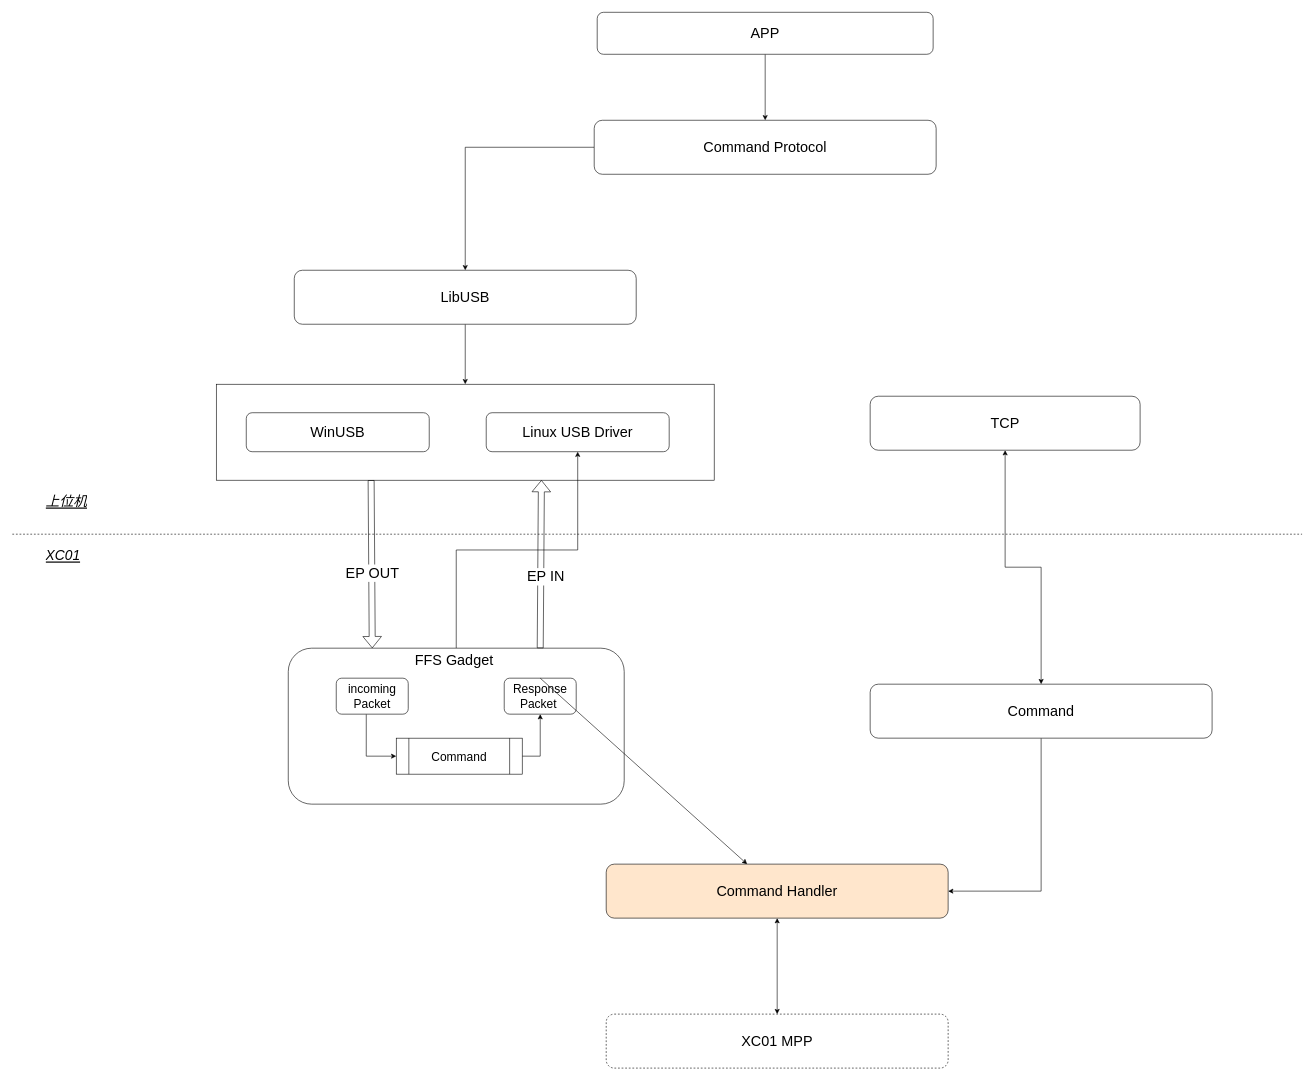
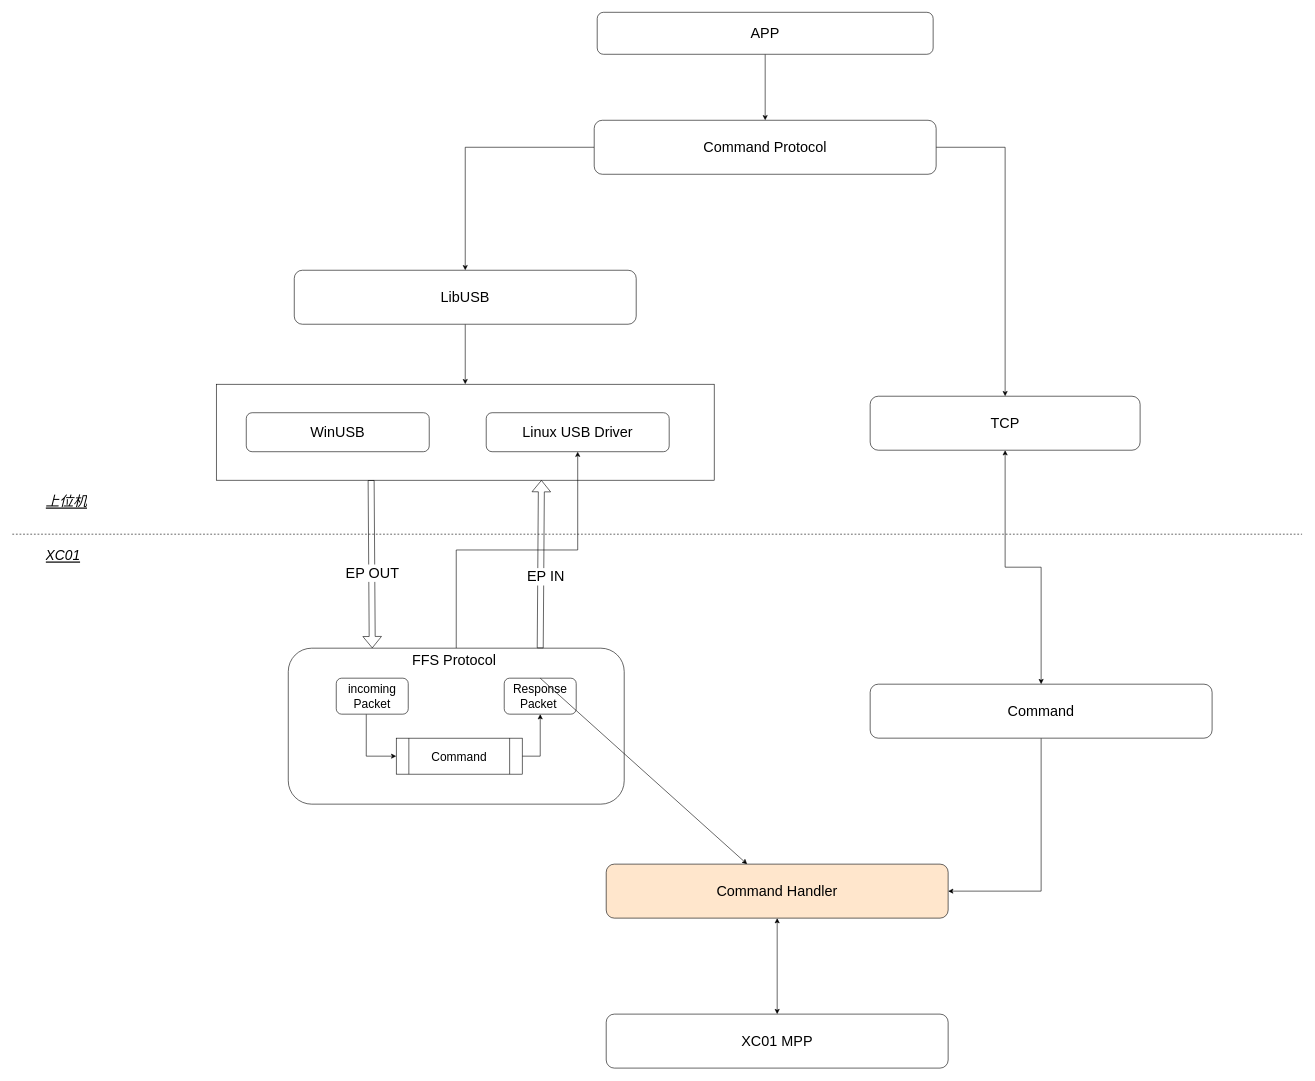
none -> (1004, 147)
(456, 661) -> (456, 661)
(777, 1041) -> (777, 1041)
